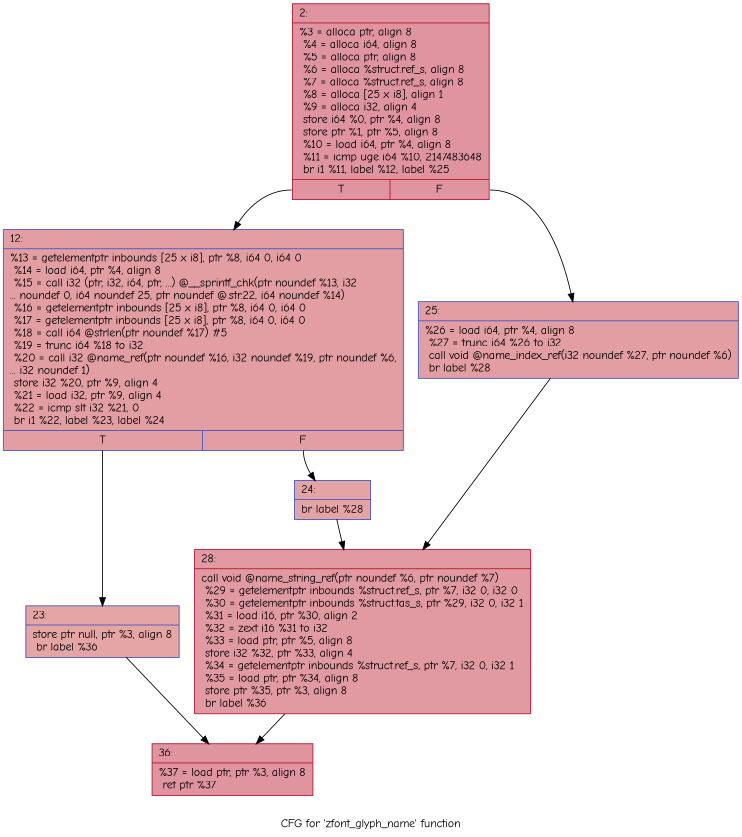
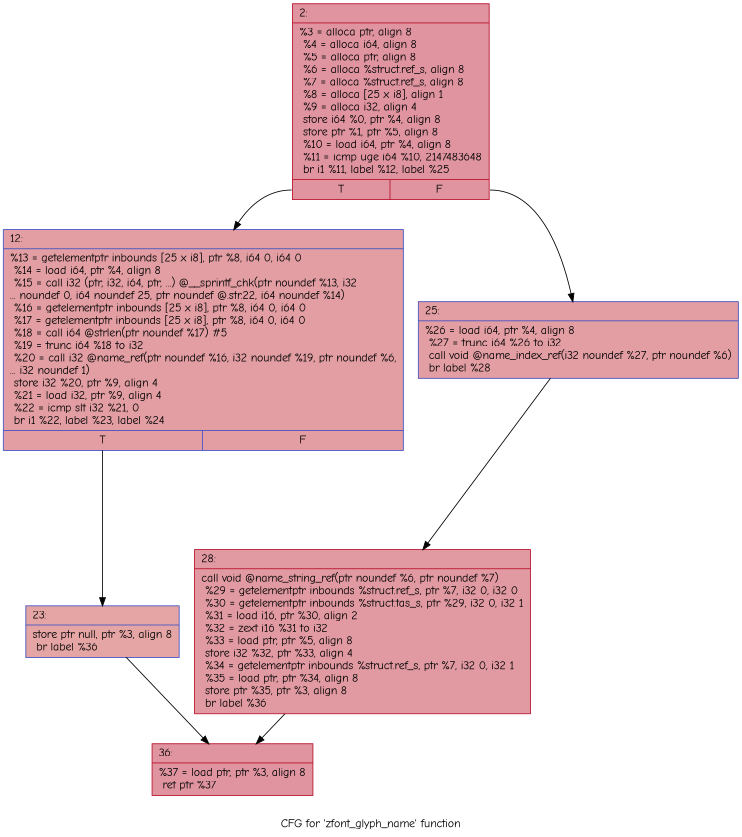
(332, 500) -> none
